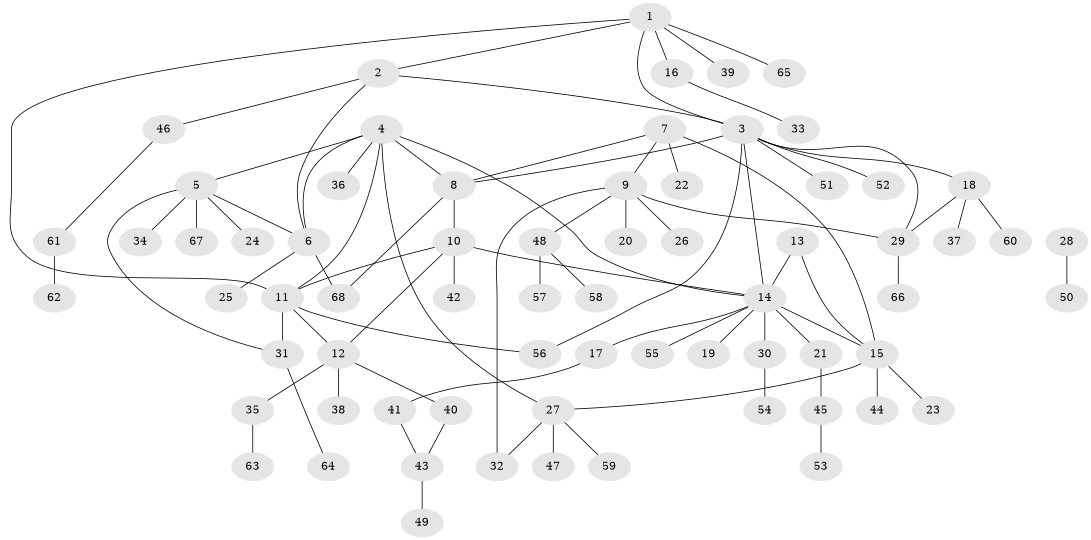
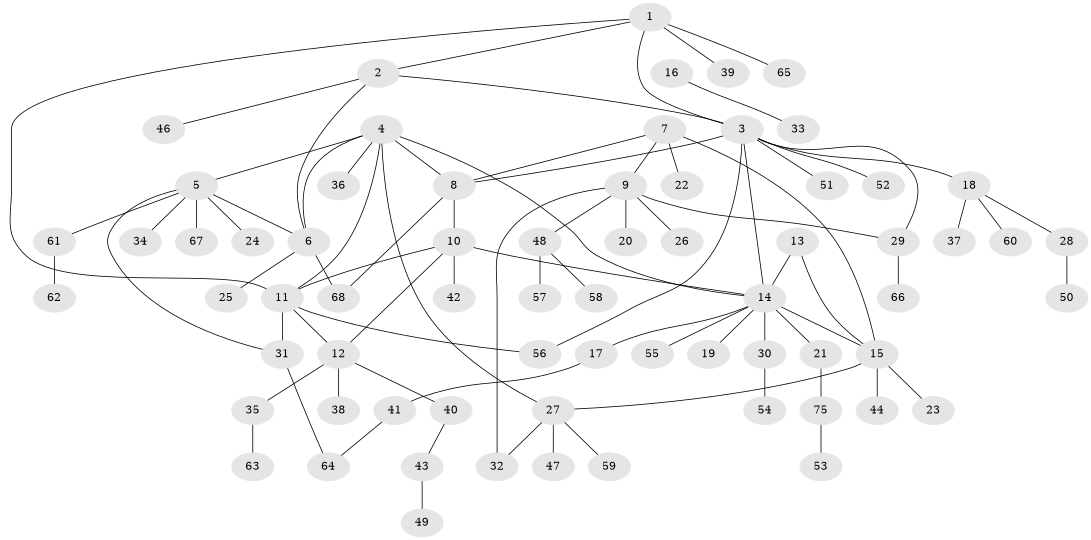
(661, 45) -> none
(109, 186) -> (114, 217)
(934, 214) -> (1018, 214)
(821, 411) -> (821, 411)
(408, 439) -> (362, 439)
